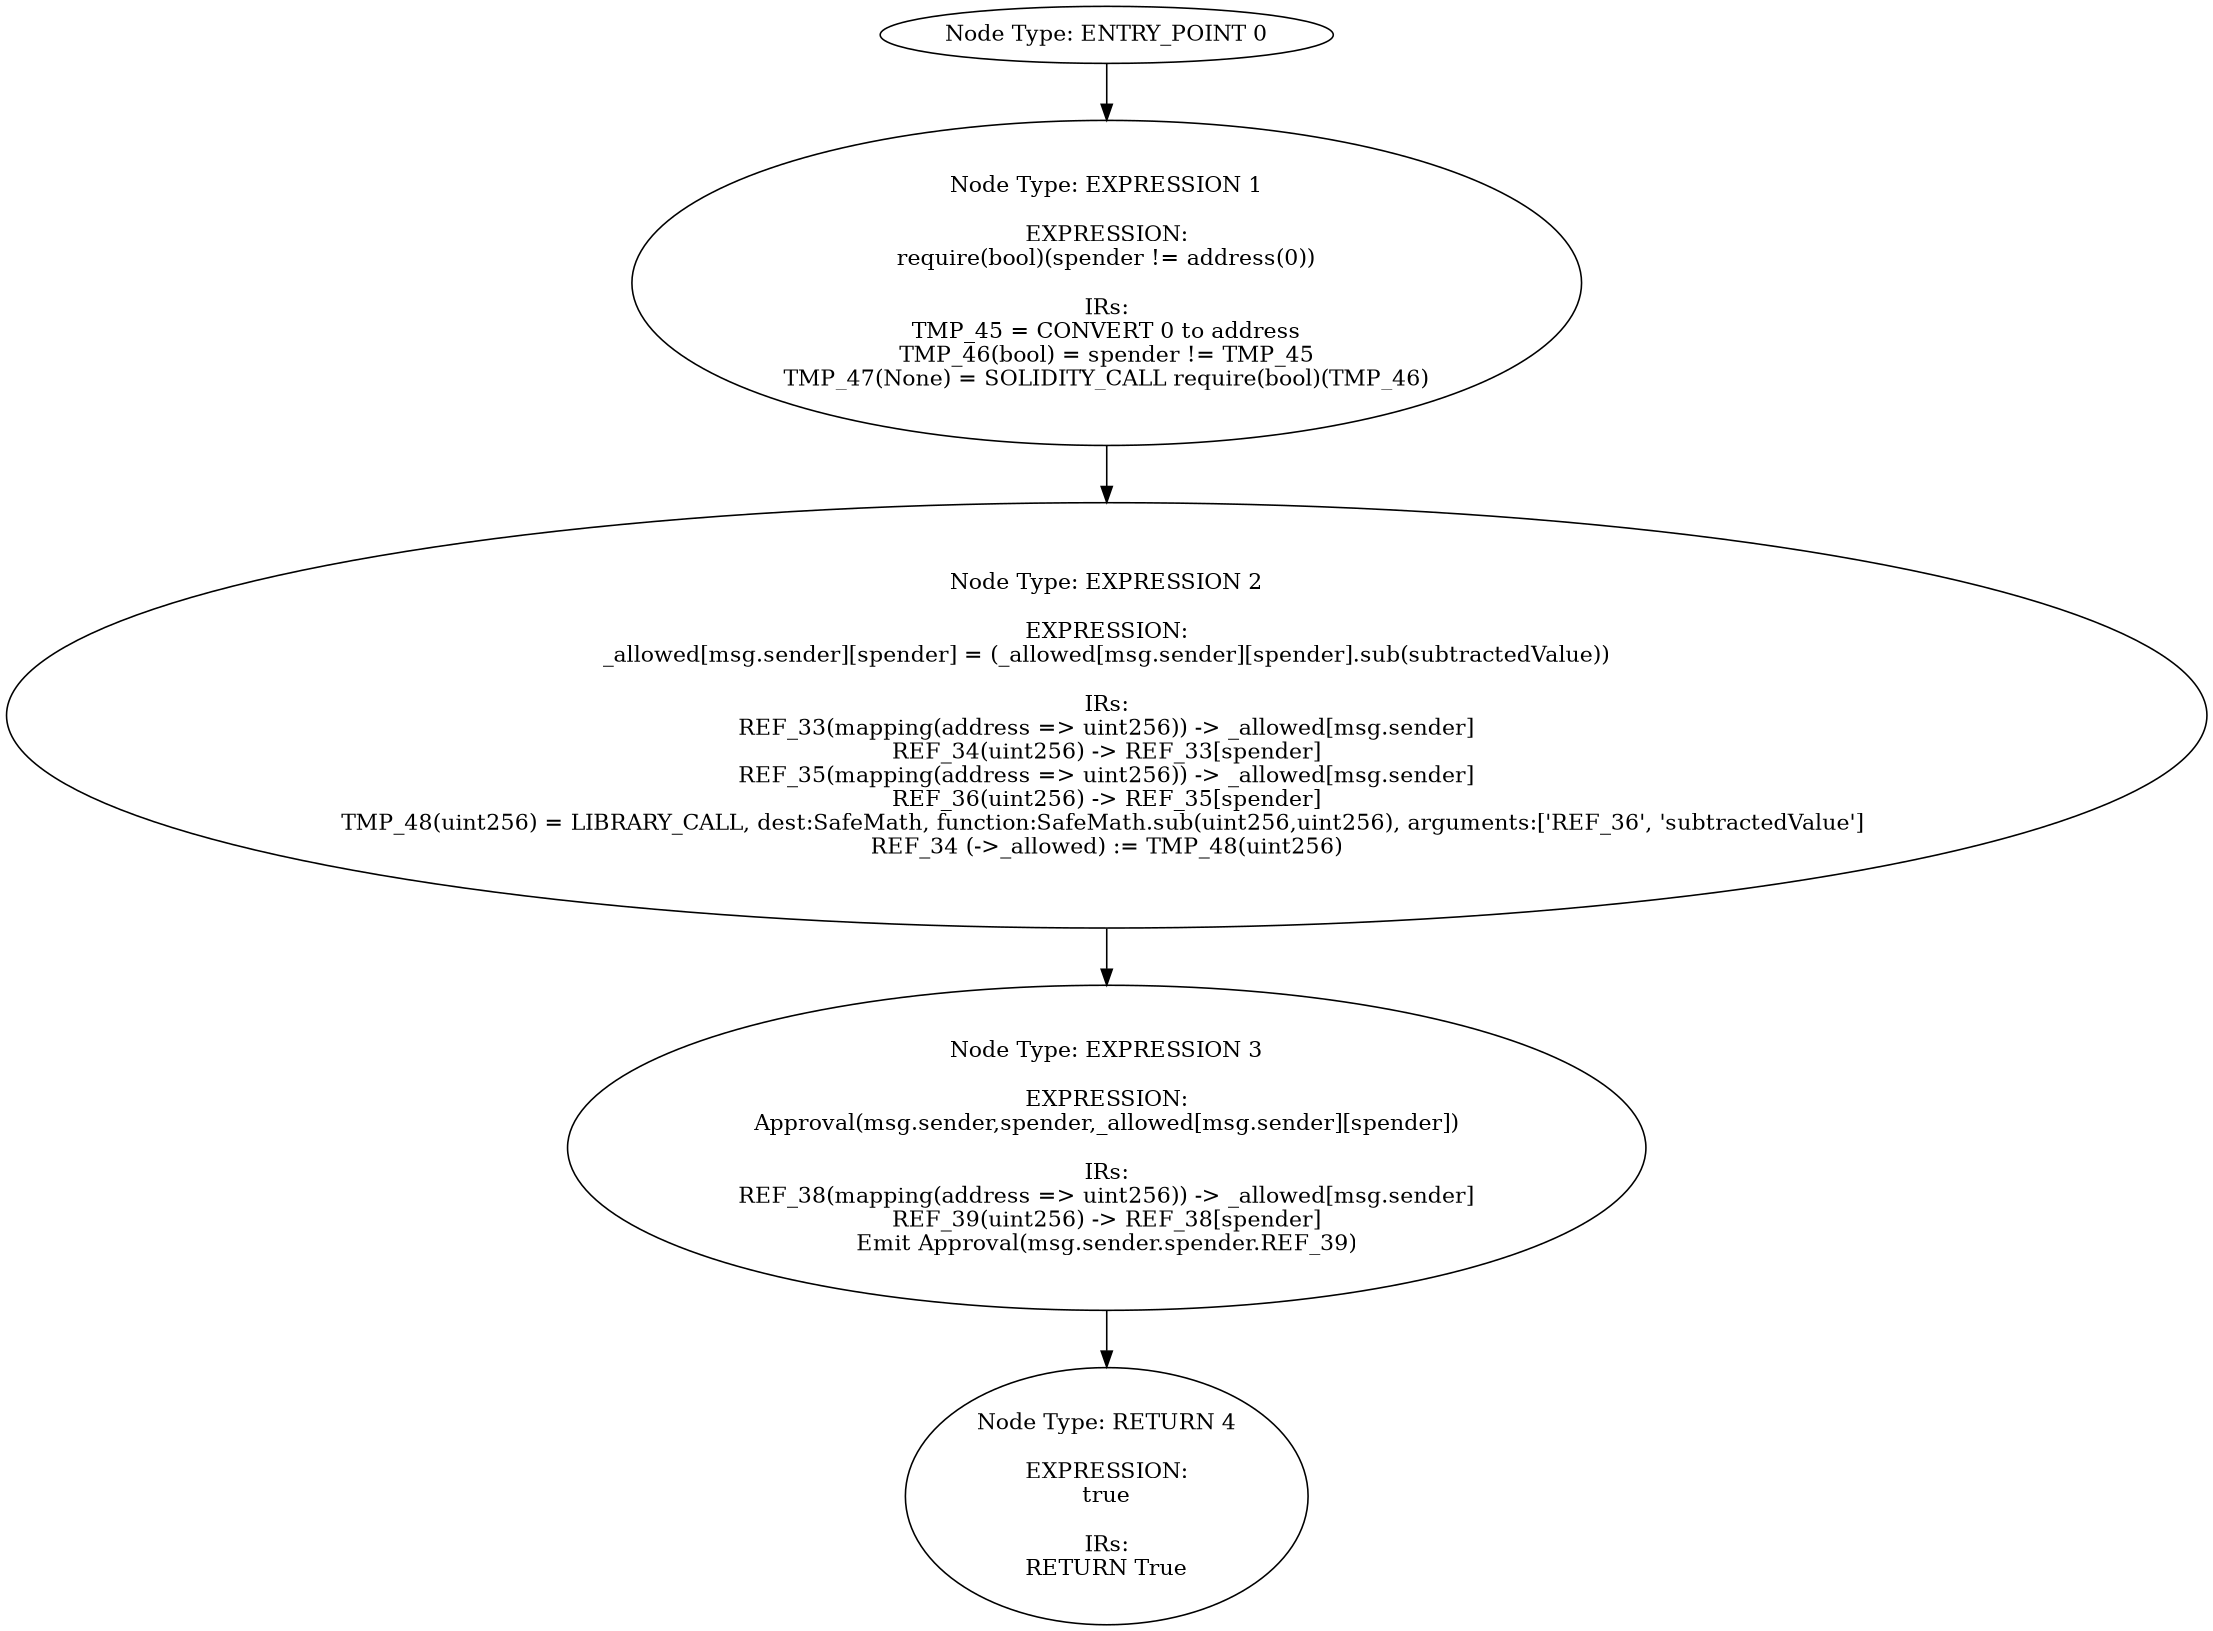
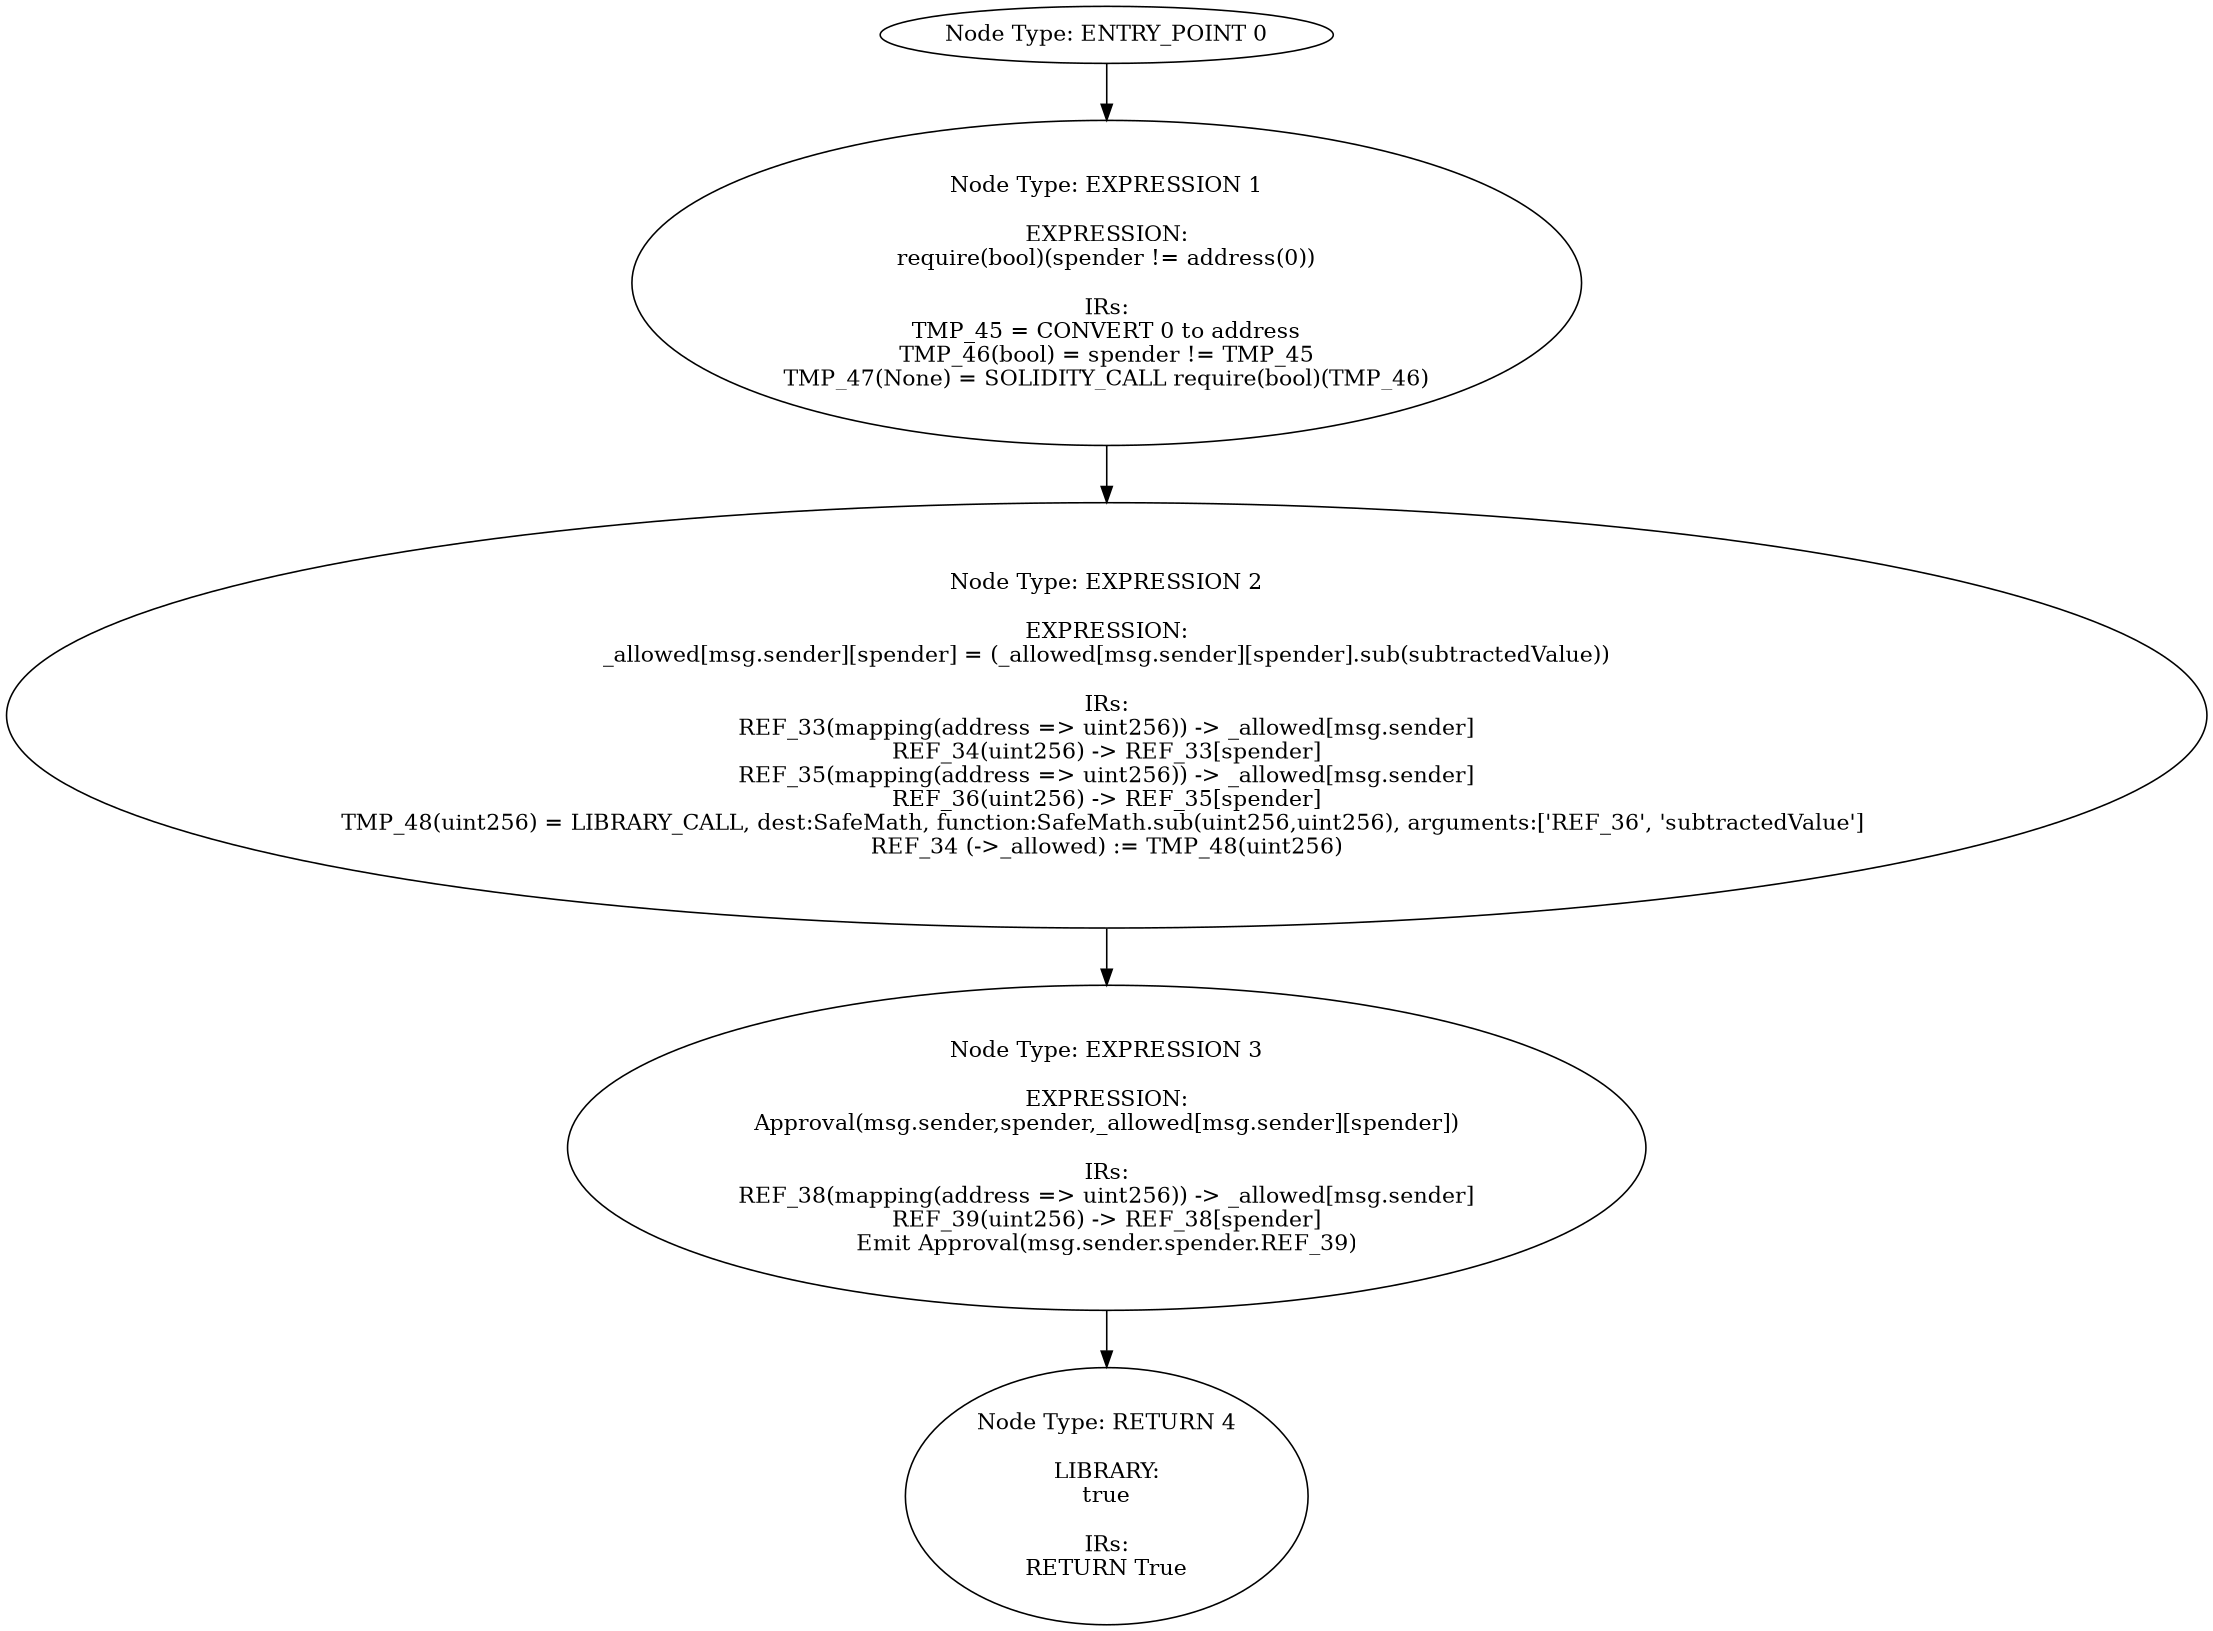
(1107, 1496) -> (1107, 1496)
